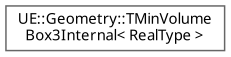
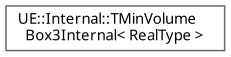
(115, 28) -> (115, 28)
